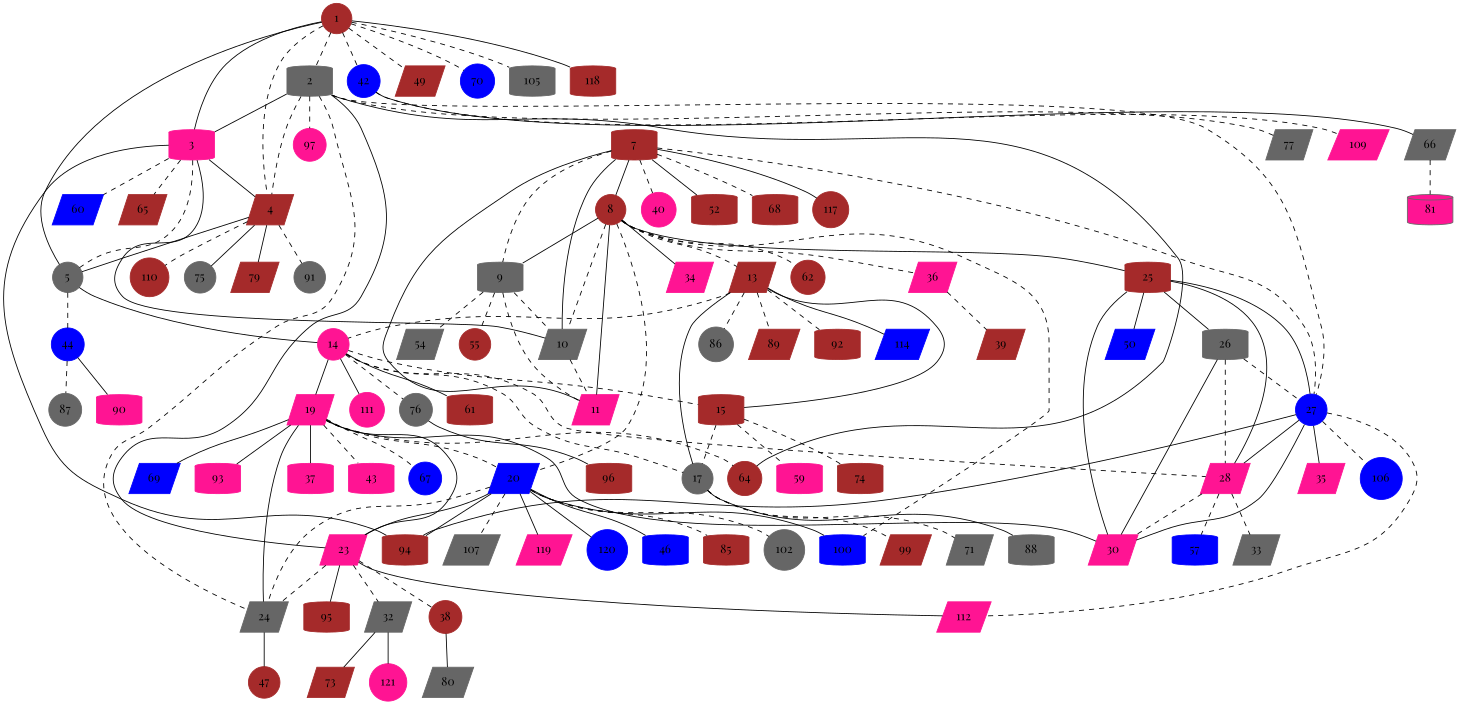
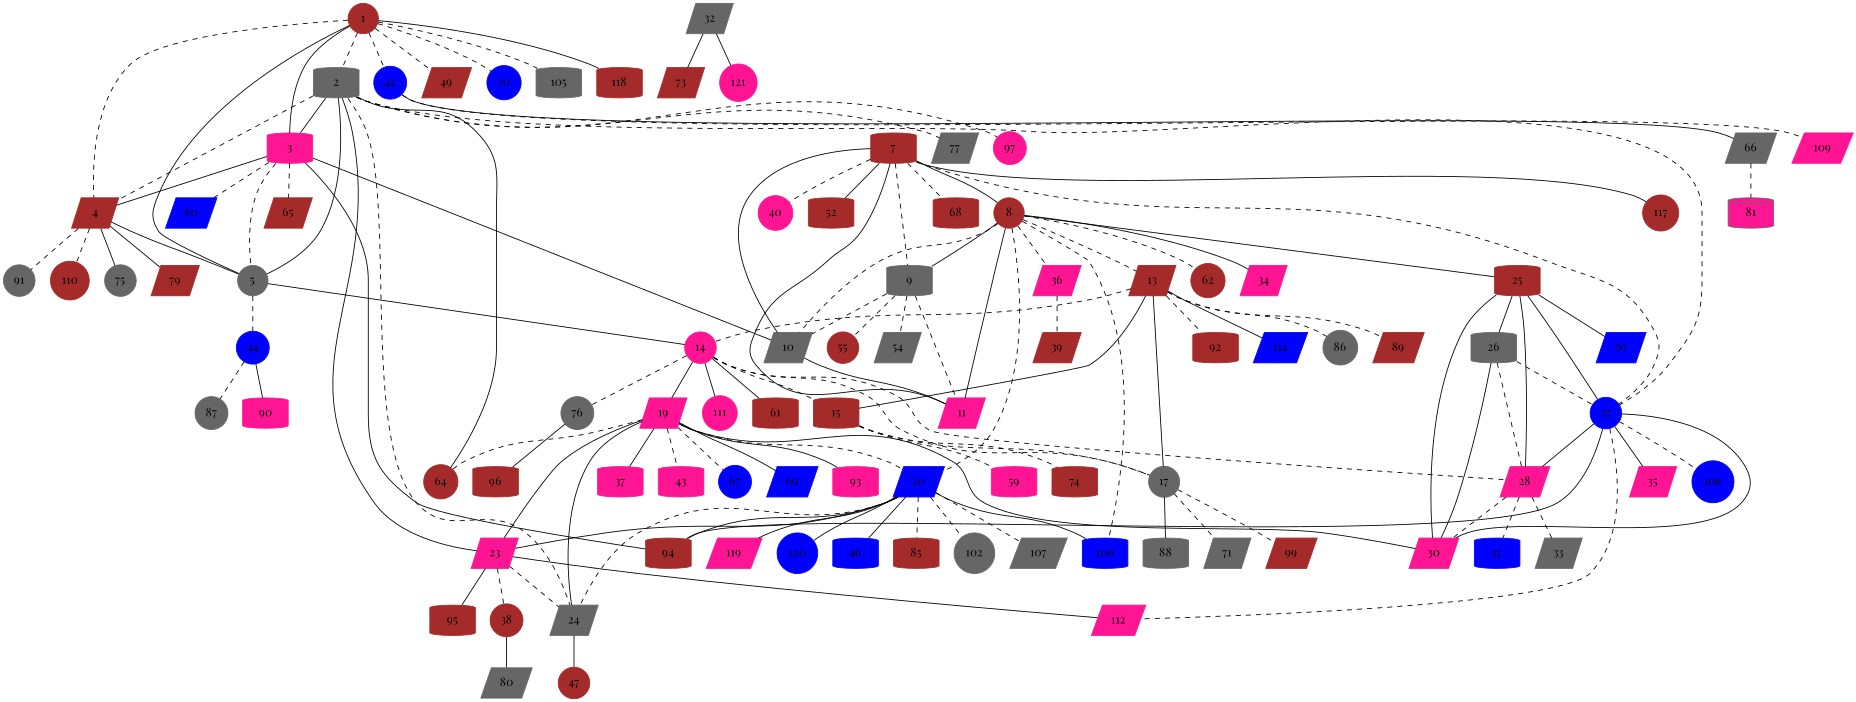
none -> (331, 205)
(579, 377) -> (879, 382)
(366, 583) -> none
